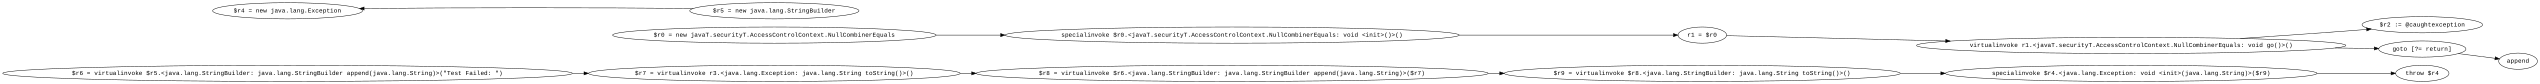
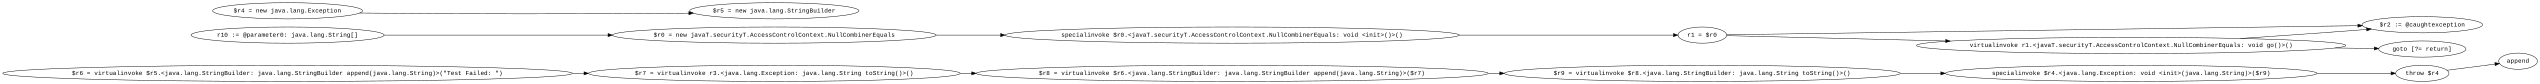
(529, 8) -> (524, 14)
none -> (2042, 30)
none -> (288, 35)
(2477, 56) -> (2471, 67)
